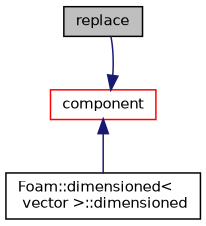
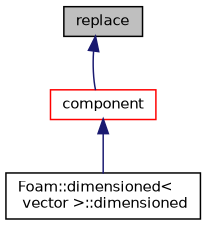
(113, 56) -> (93, 71)
